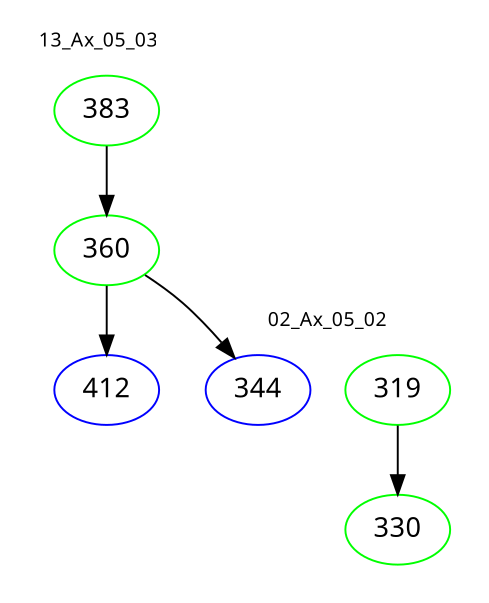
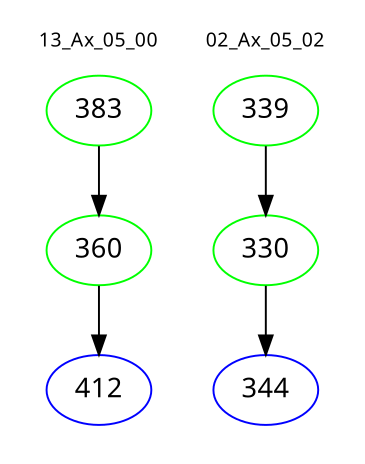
(99, 42) -> (99, 42)
(203, 322) -> (266, 311)
(398, 390) -> (266, 111)
